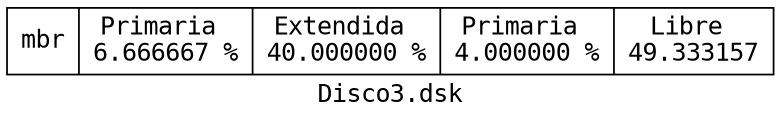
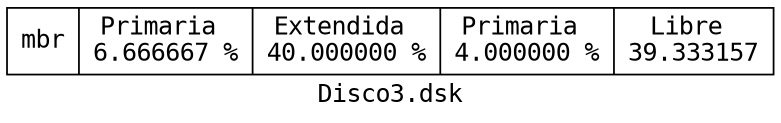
(694, 54) -> (694, 54)
